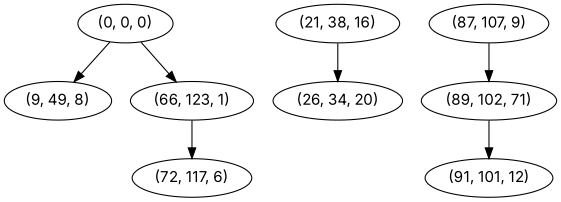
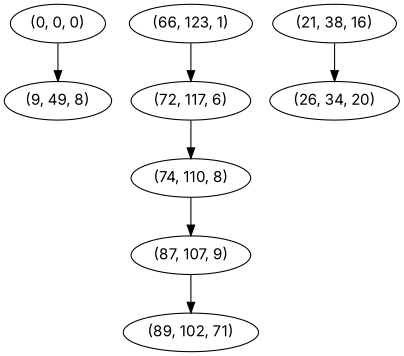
(155, 58) -> none
none -> (191, 178)
(489, 178) -> none
